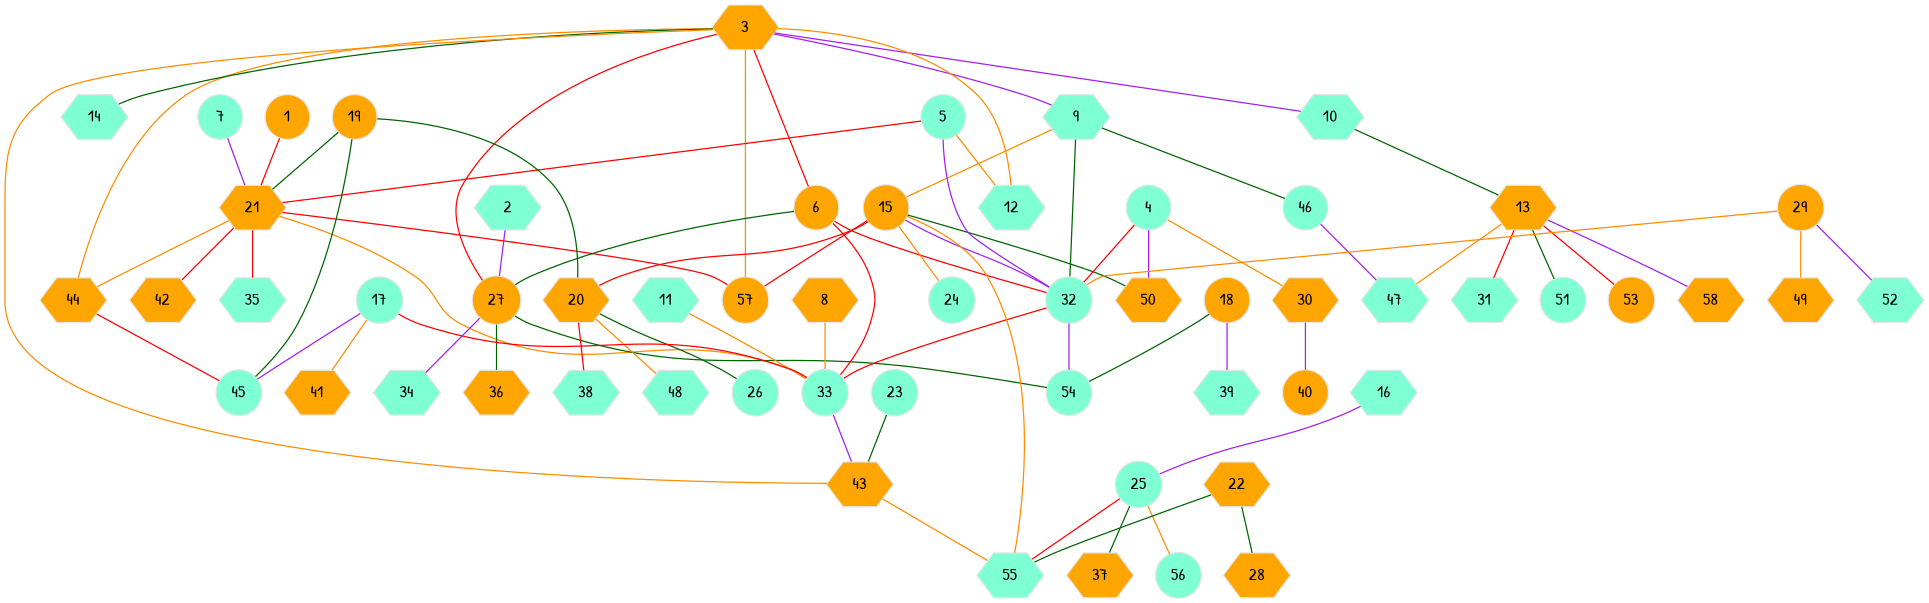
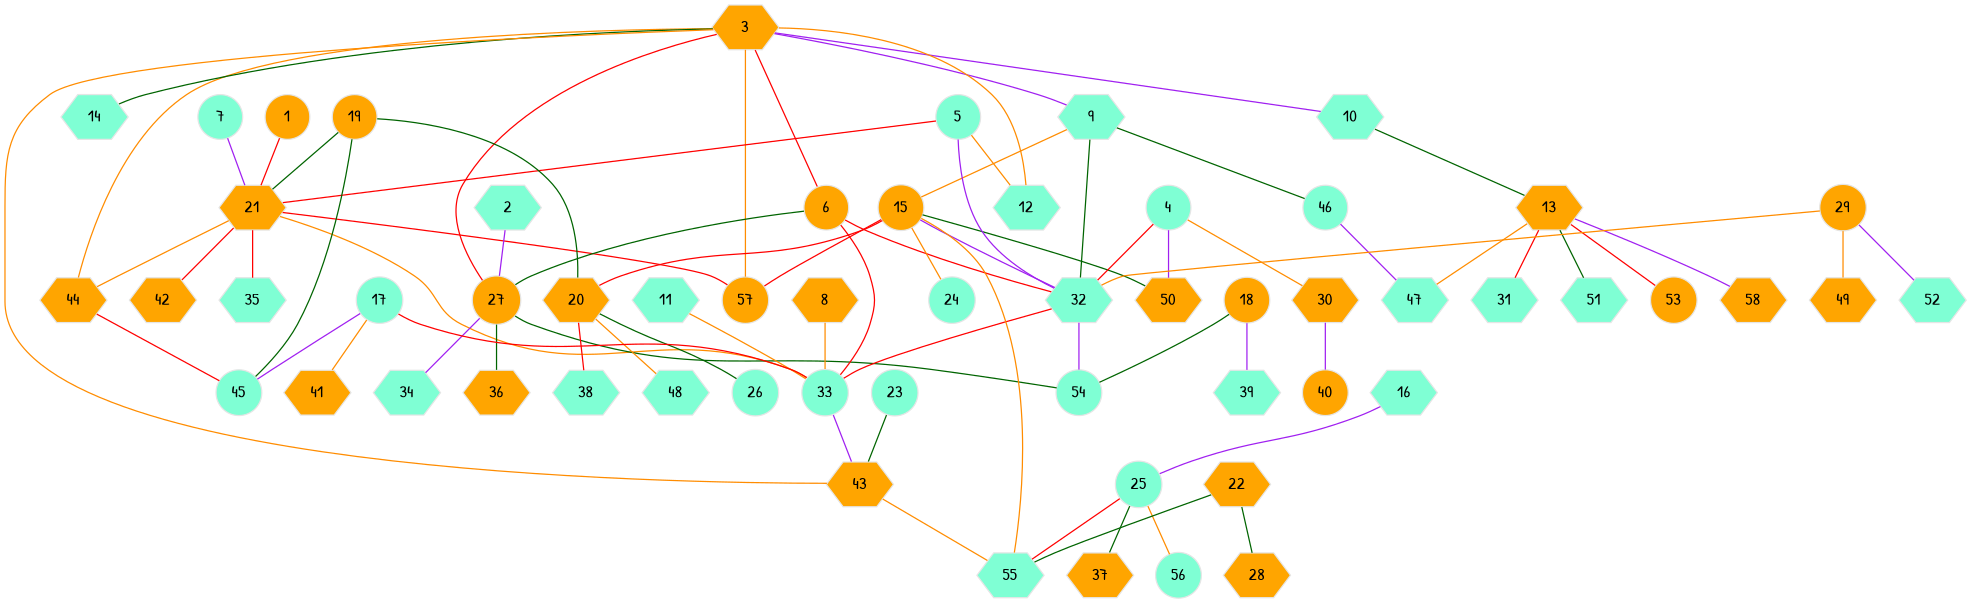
(1069, 300) -> (1079, 300)
(1563, 300) -> (1594, 300)
